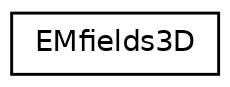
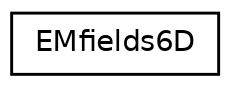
(115, 44) -> (115, 44)
